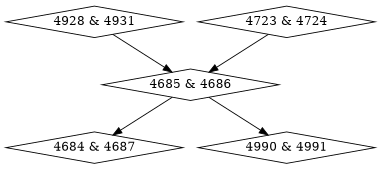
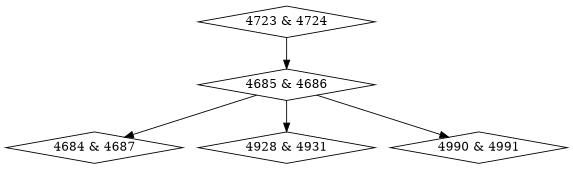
(139, 51) -> (287, 112)
